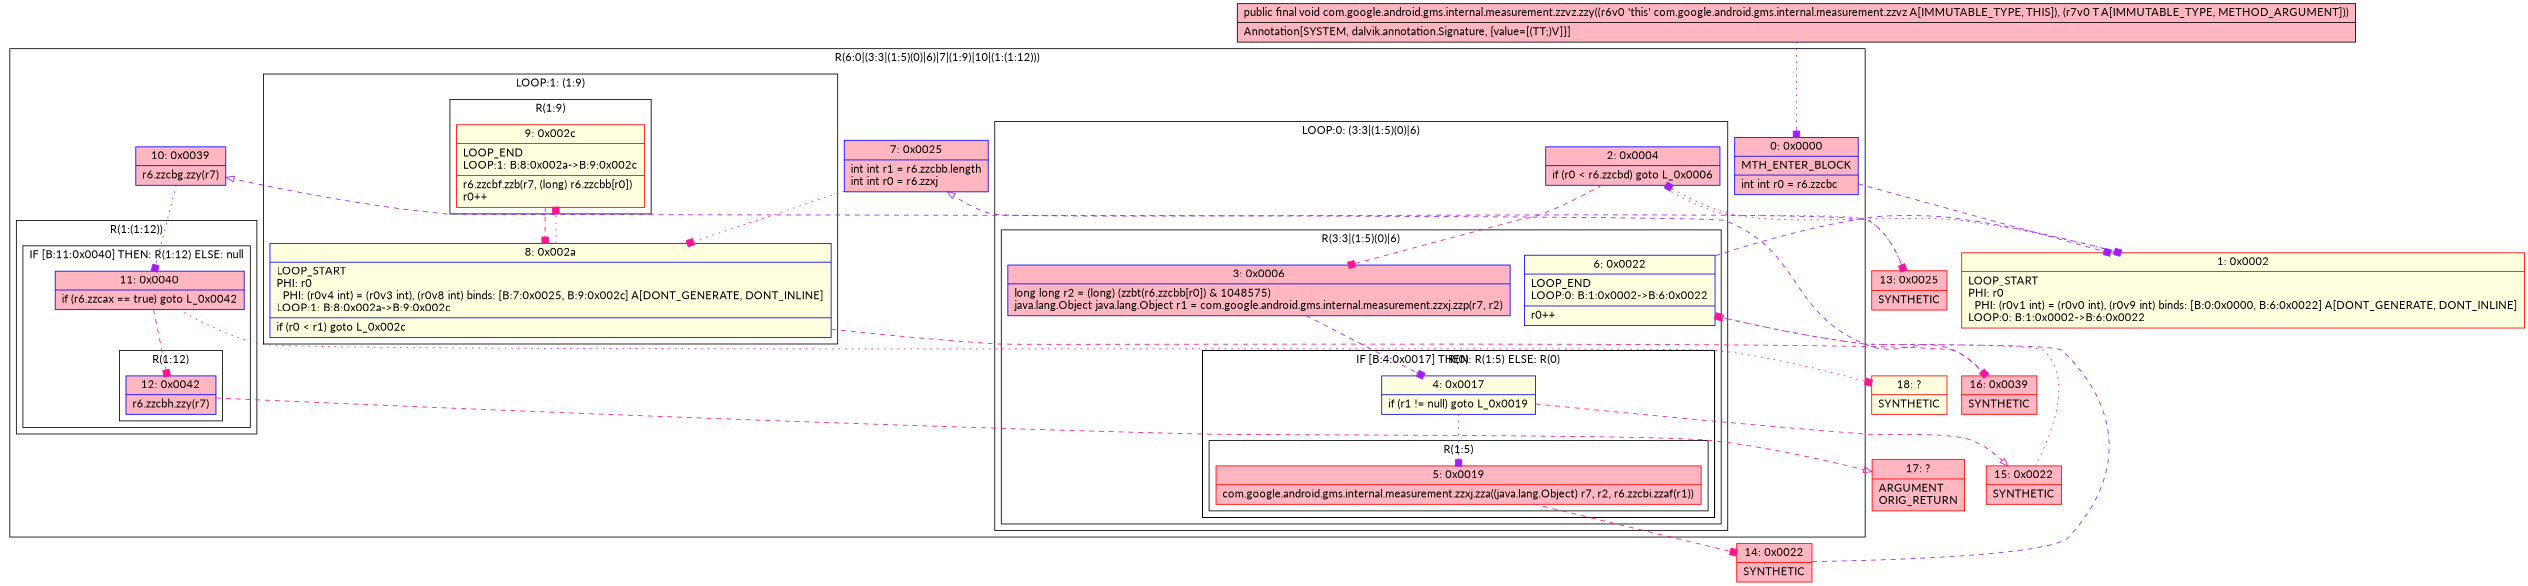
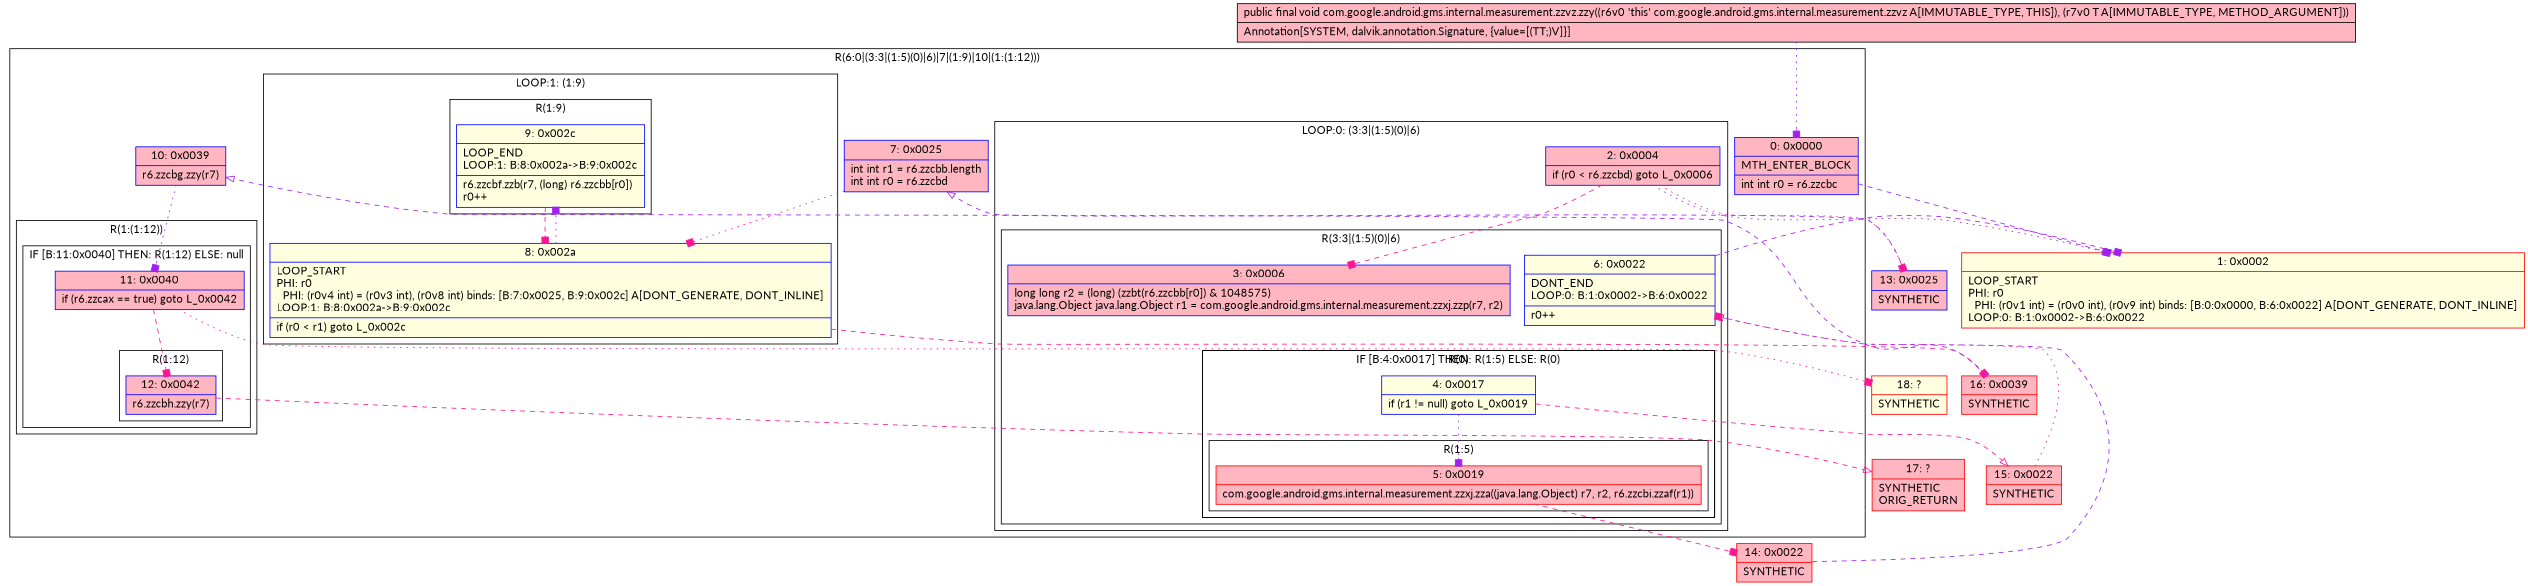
(551, 166) -> (551, 166)
(895, 182) -> (899, 182)
(1897, 219) -> (1875, 219)
(556, 230) -> (556, 230)
(1561, 283) -> (1562, 283)
(1909, 290) -> (1909, 290)
(1350, 338) -> none
(1911, 488) -> (1910, 488)
